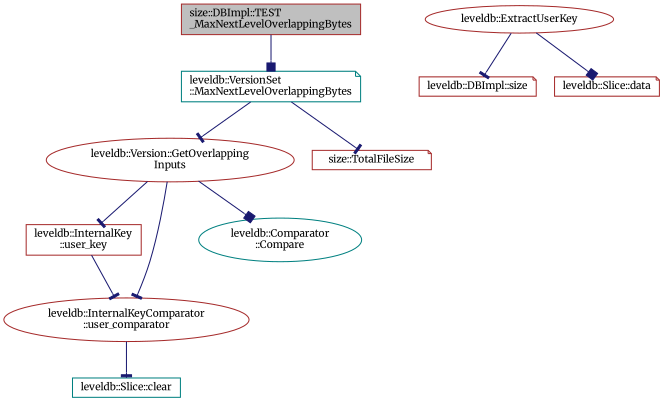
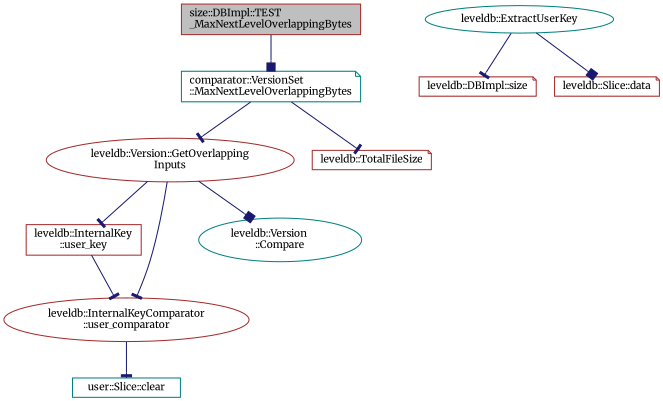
(519, 19) -> (519, 19)
(271, 87) -> (271, 87)
(372, 160) -> (372, 160)
(280, 240) -> (280, 240)
(126, 388) -> (126, 388)
